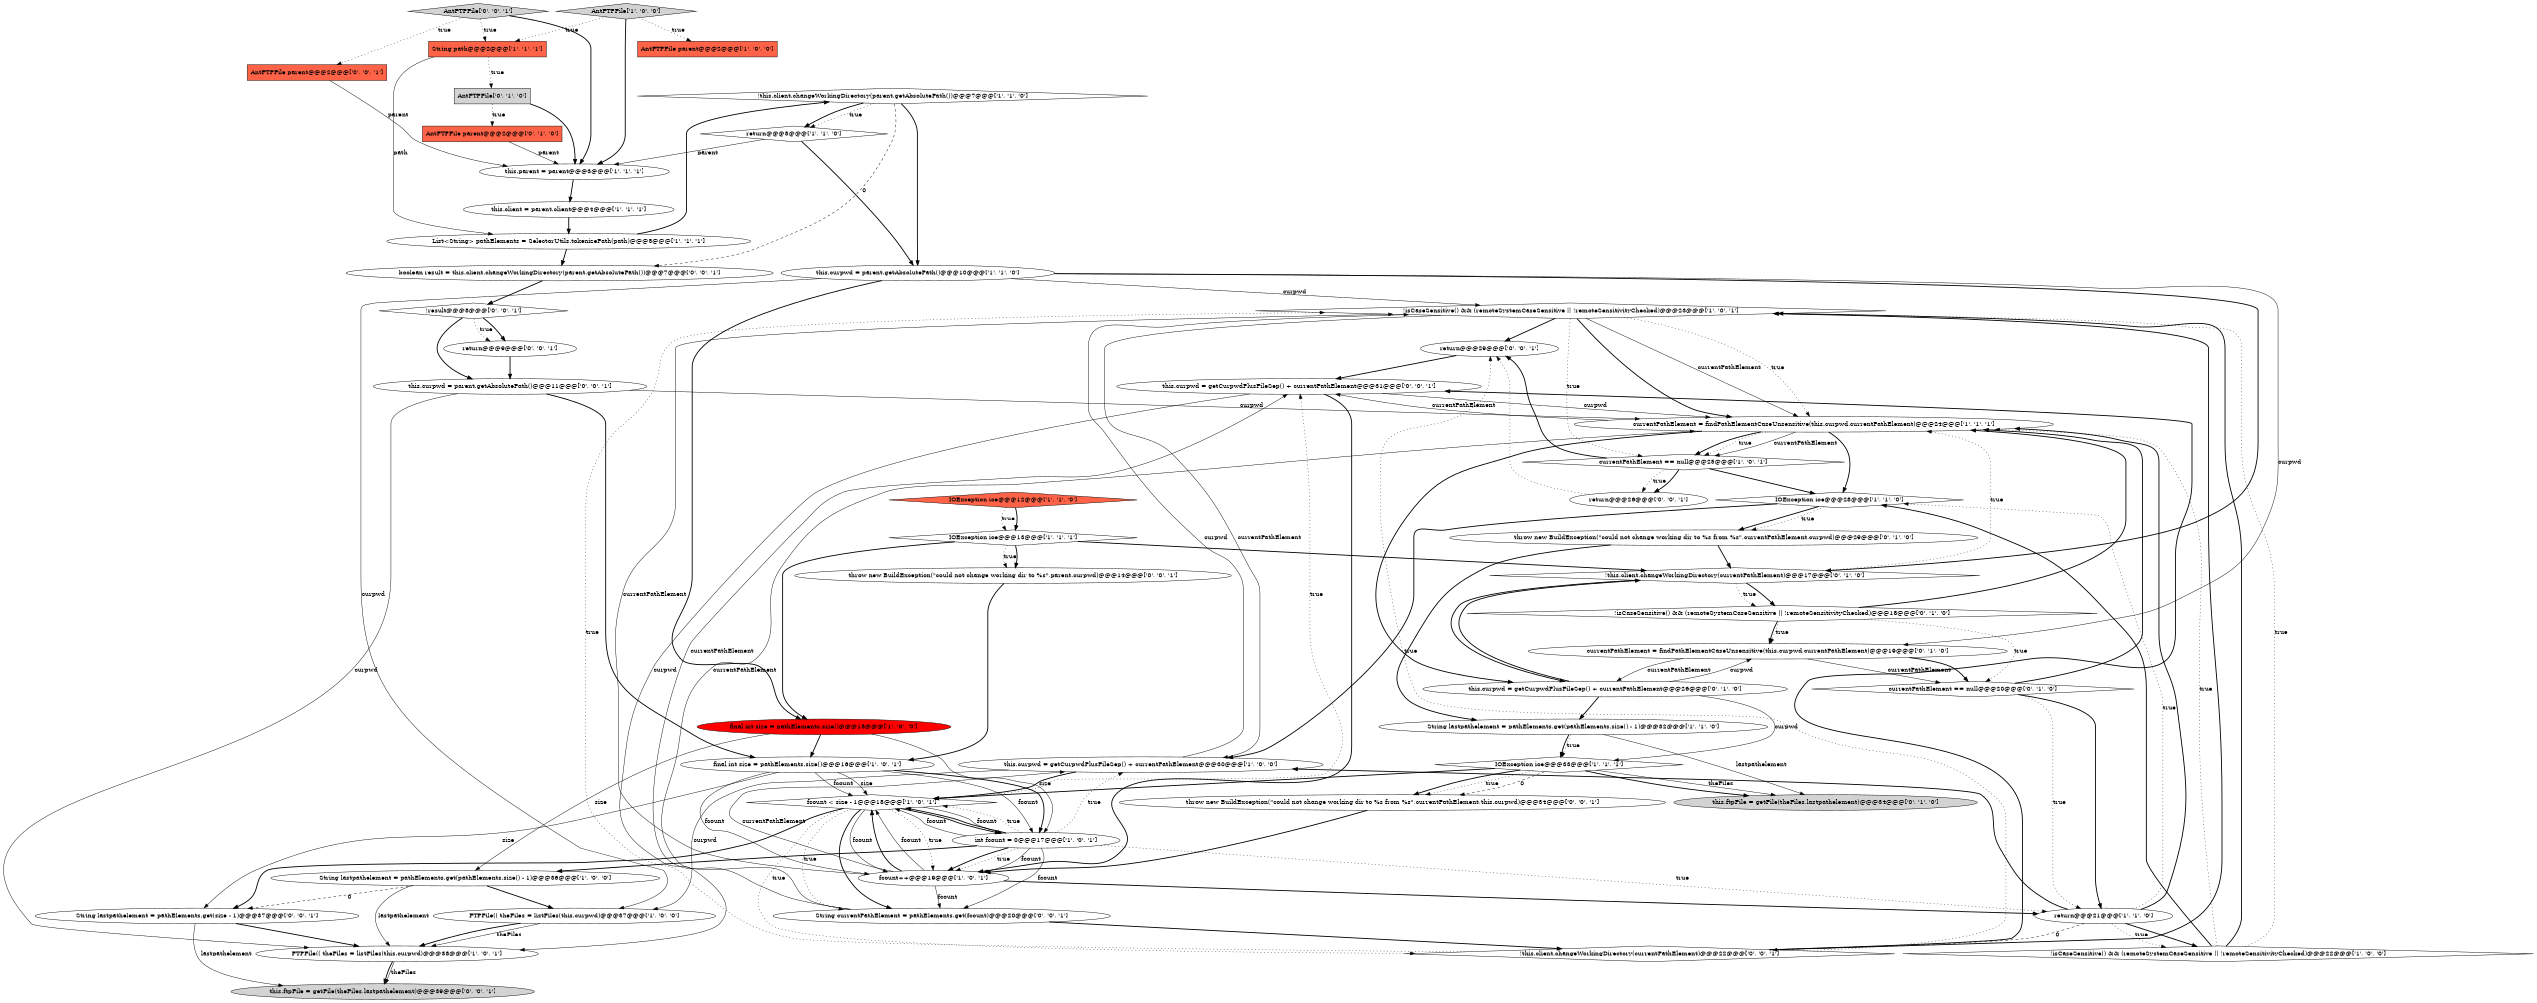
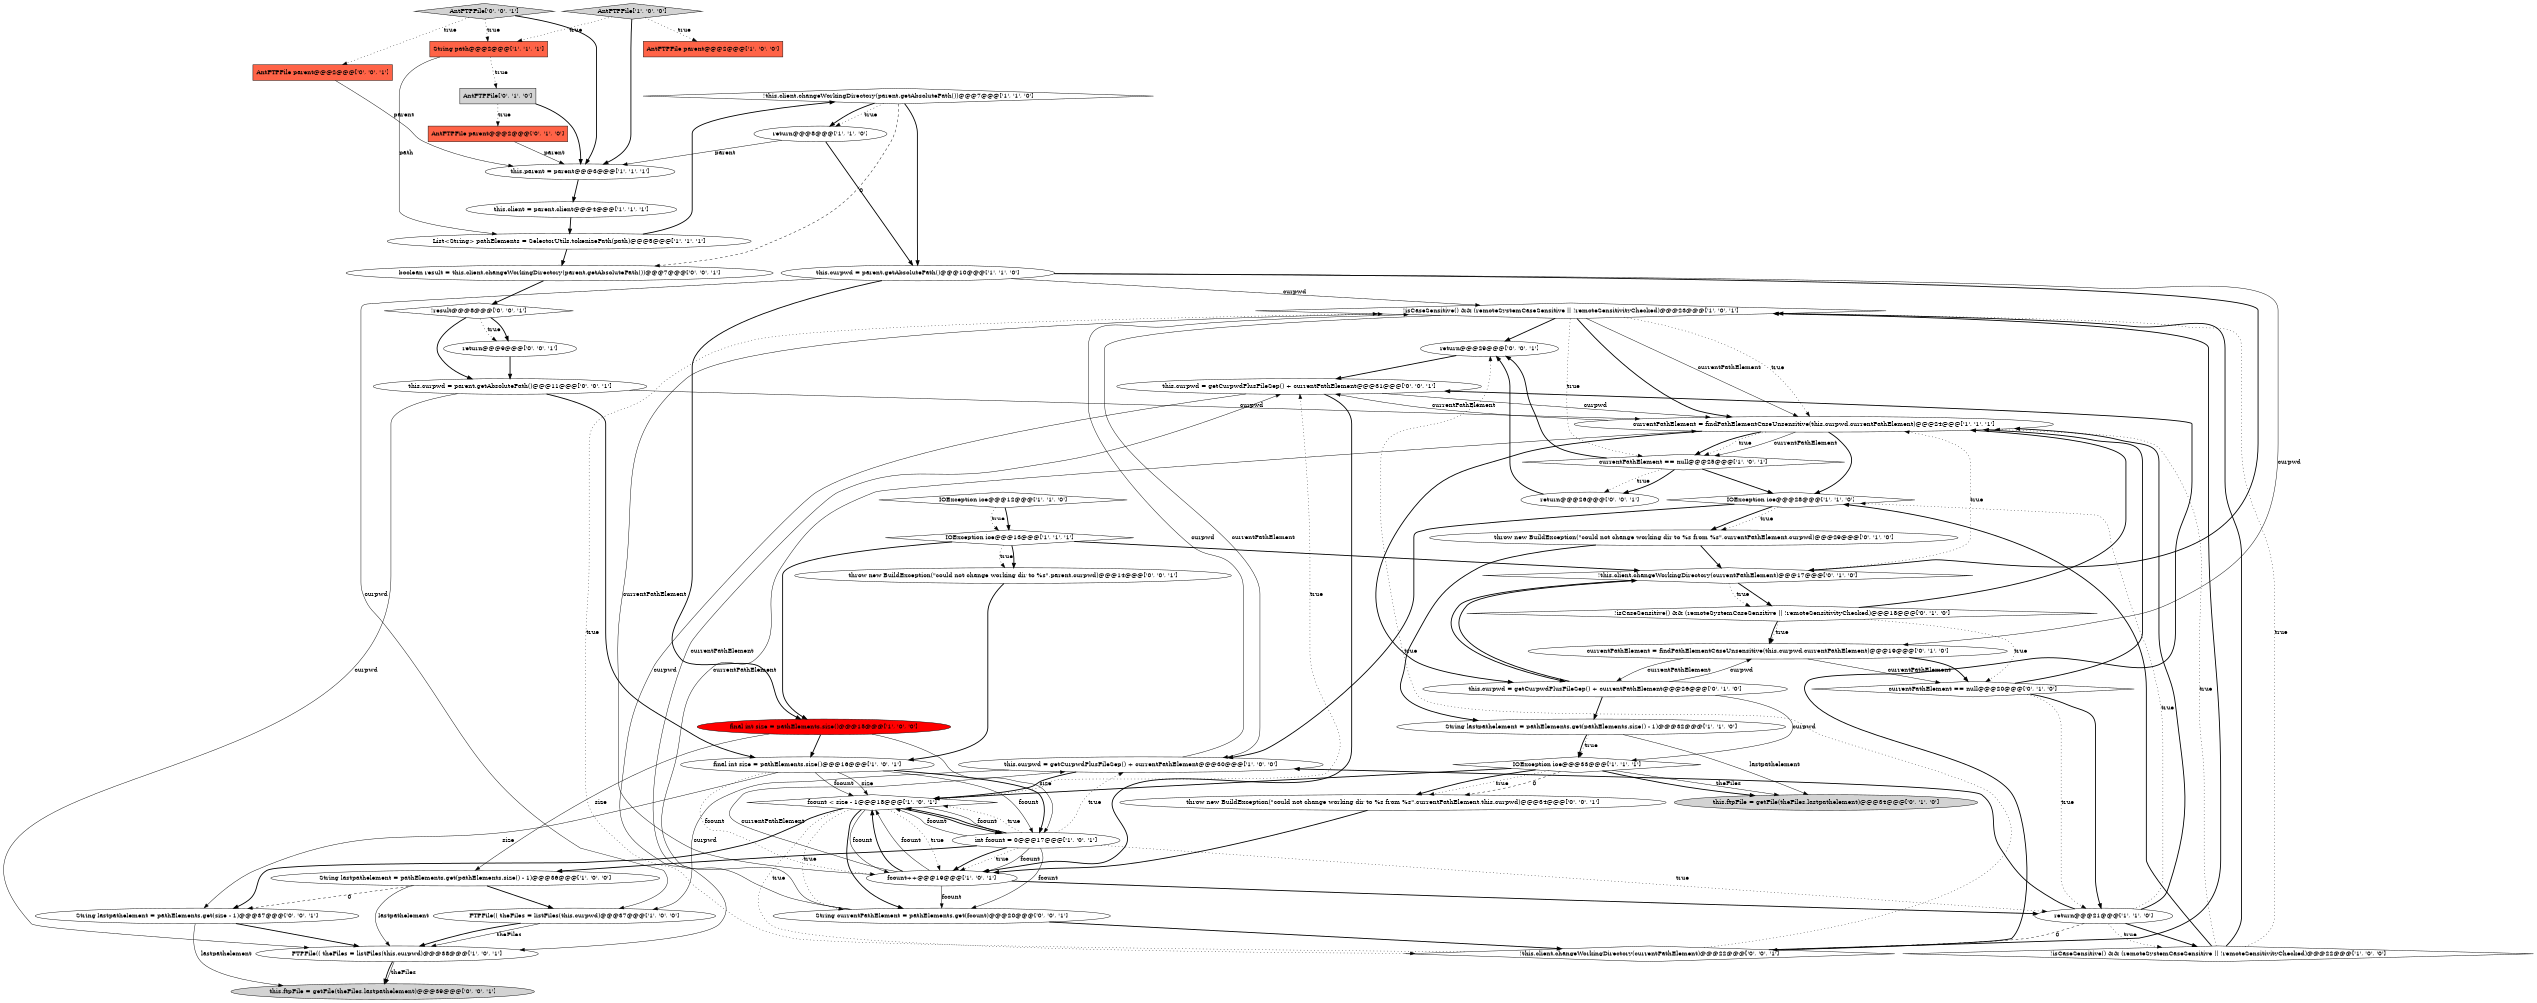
(794, 134) -> (820, 134)
(1510, 460) -> (1510, 435)
(1013, 500) -> (1003, 500)
(738, 836) -> (741, 837)
